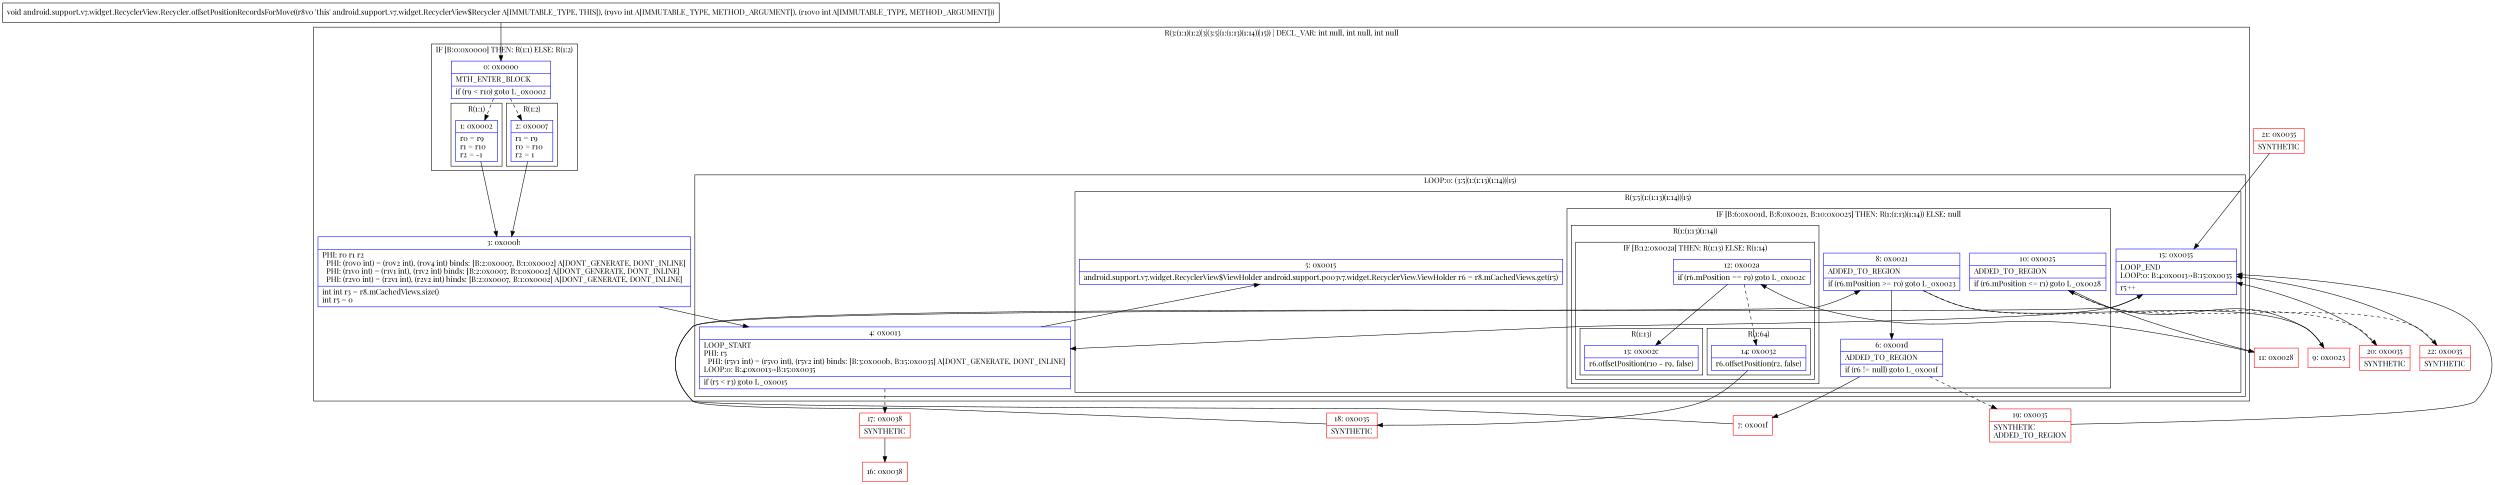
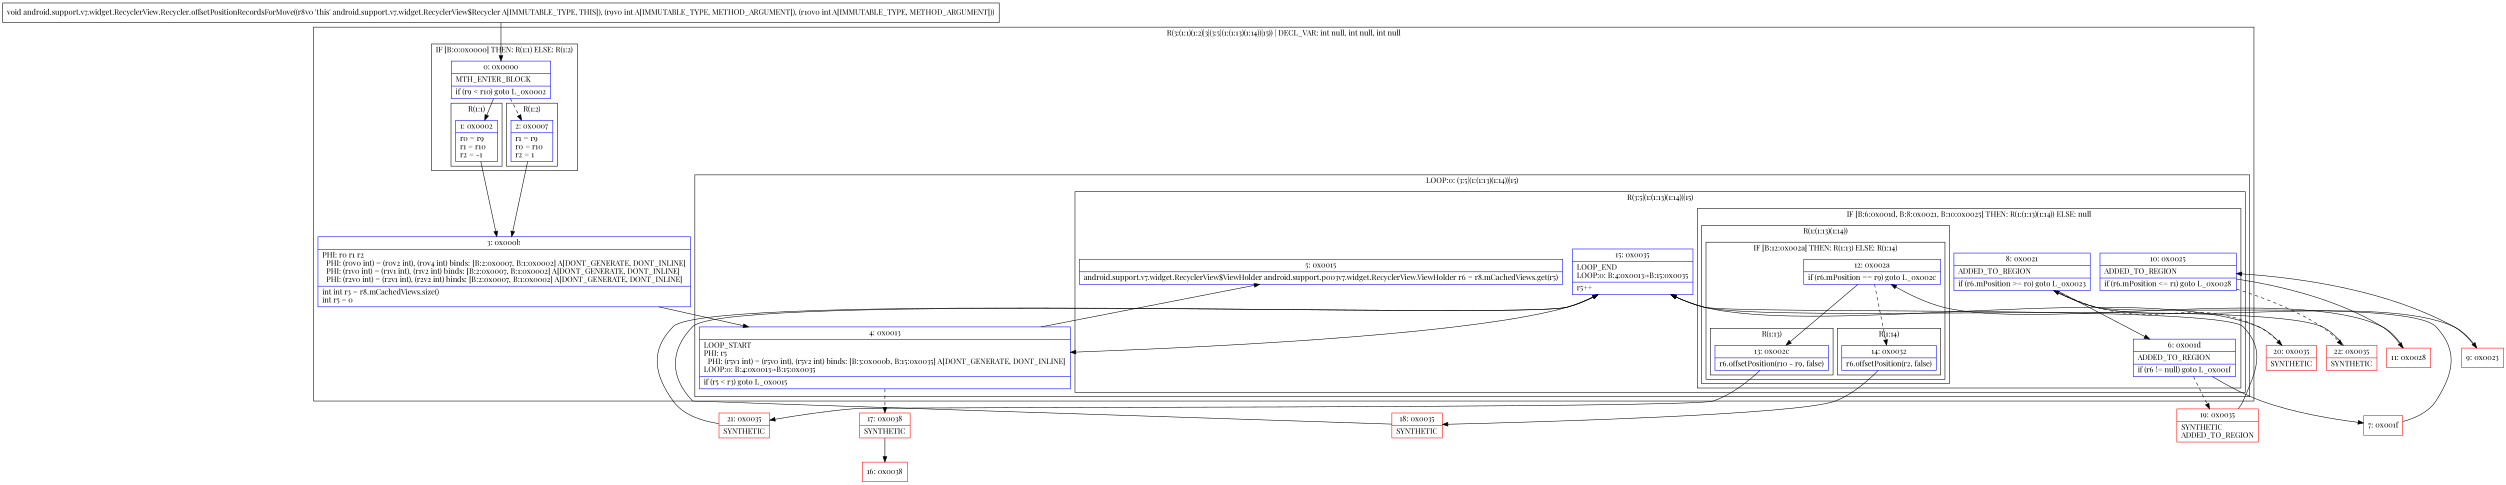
(490, 107) -> (490, 107)
(1759, 335) -> (1889, 335)
none -> (1272, 407)
